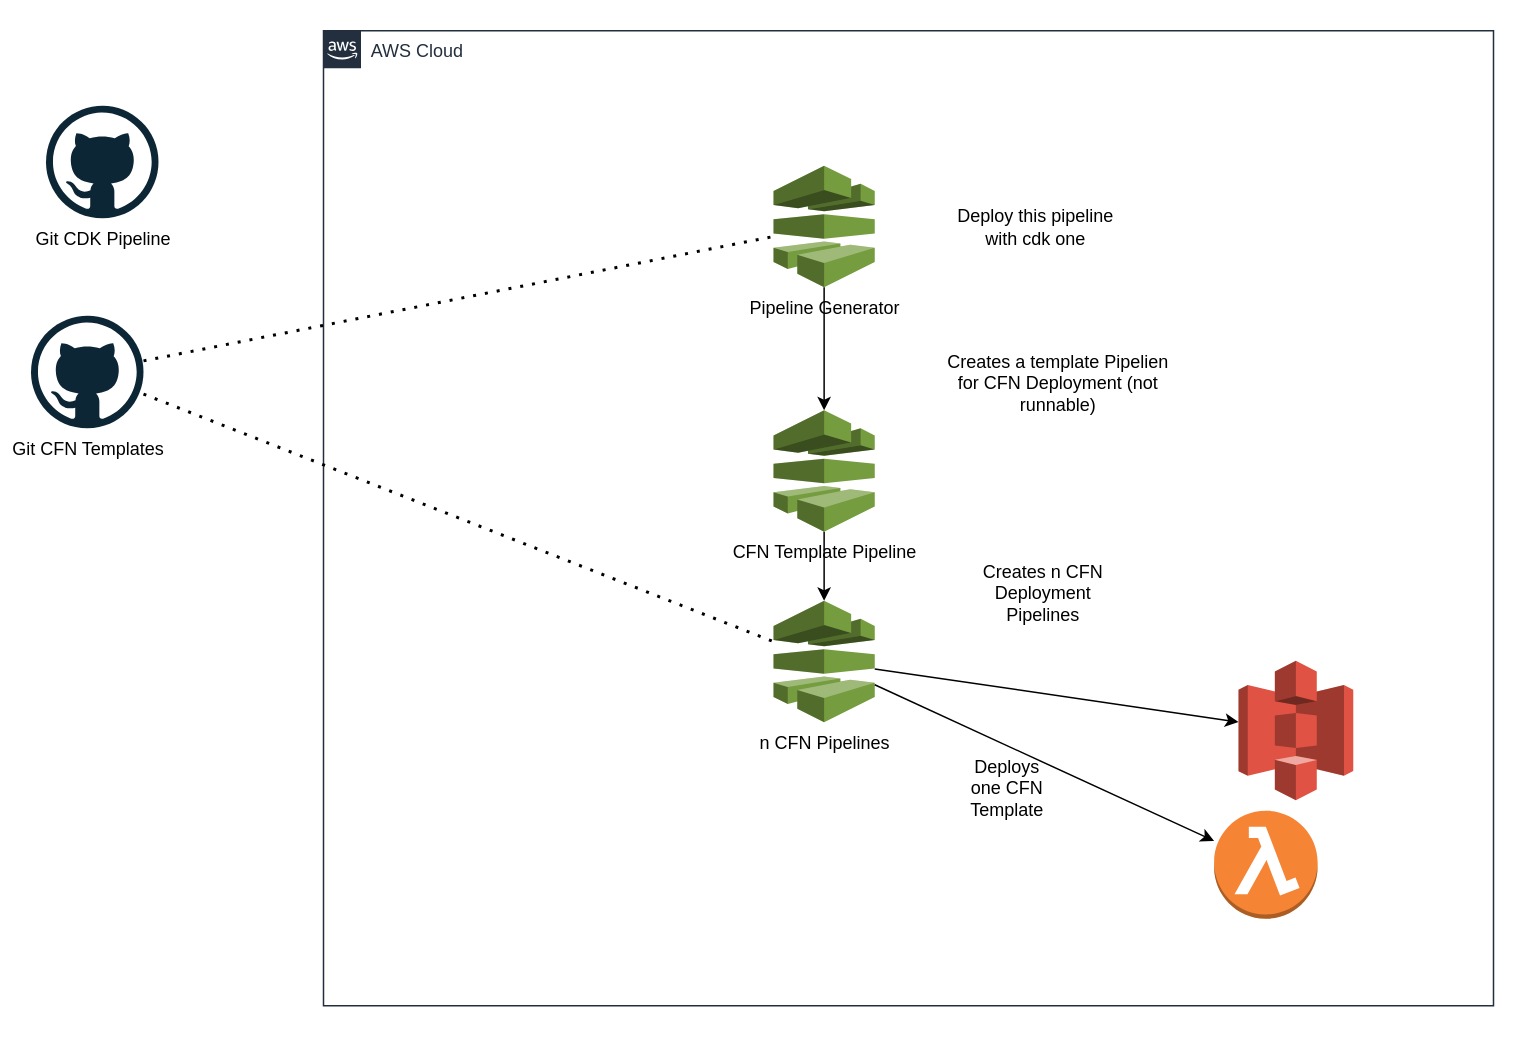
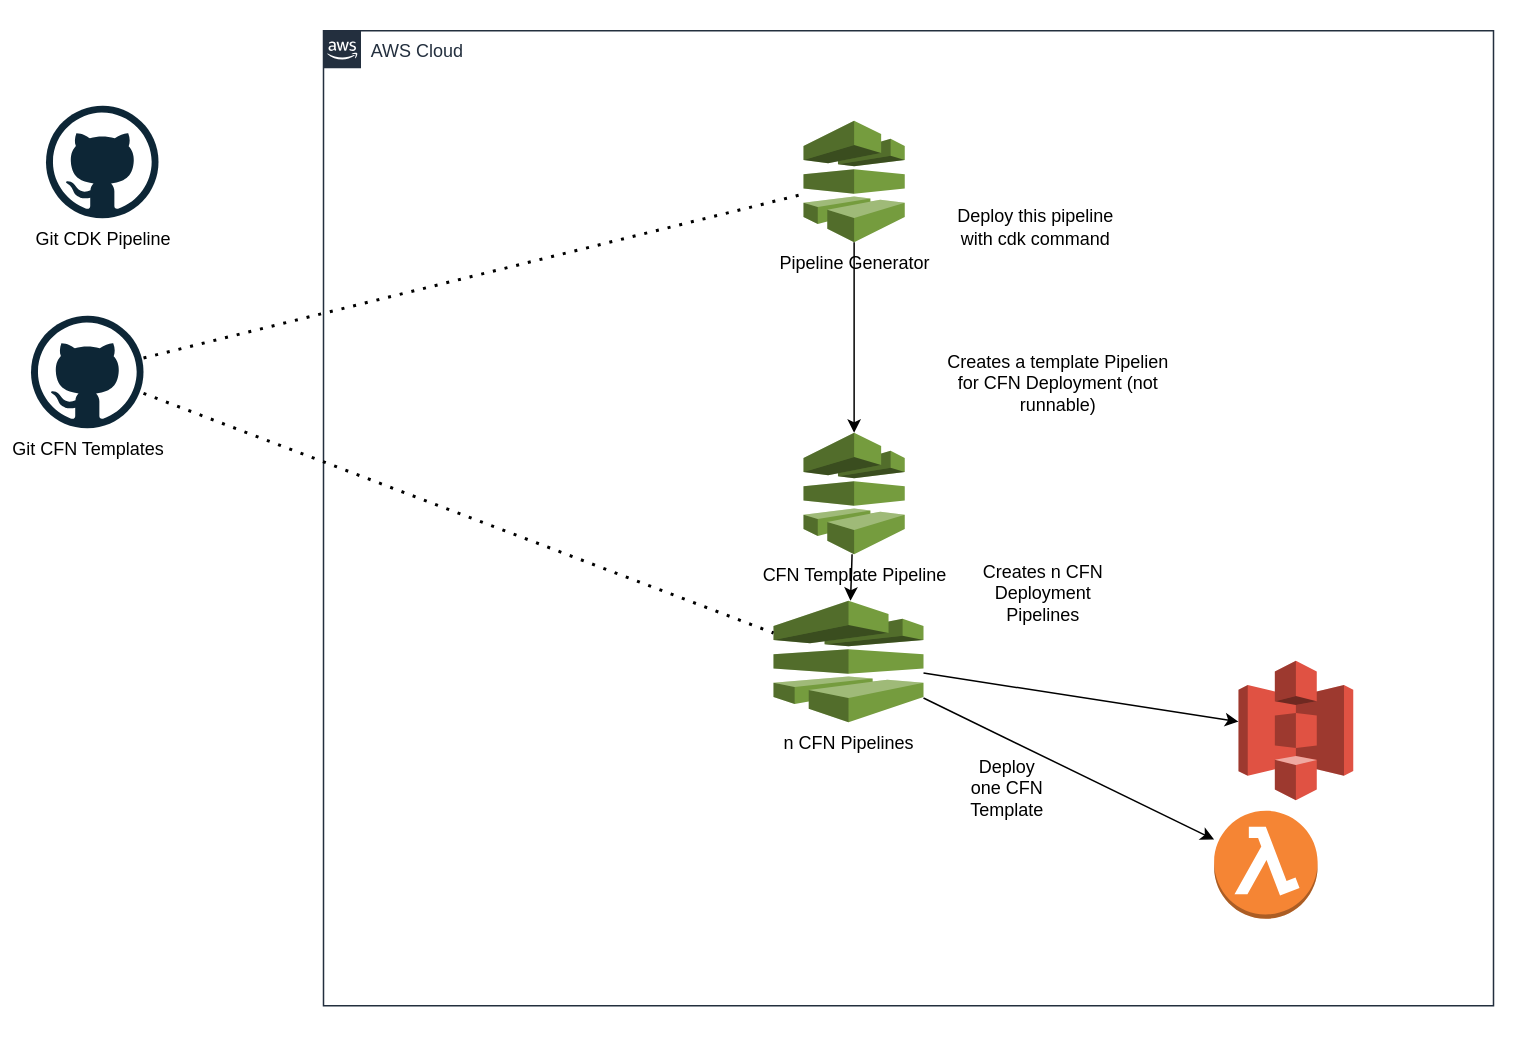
(824, 227) -> (854, 182)
(1036, 227) -> (1036, 227)
(824, 471) -> (854, 494)
(824, 662) -> (848, 662)
(1007, 788) -> (1007, 788)
